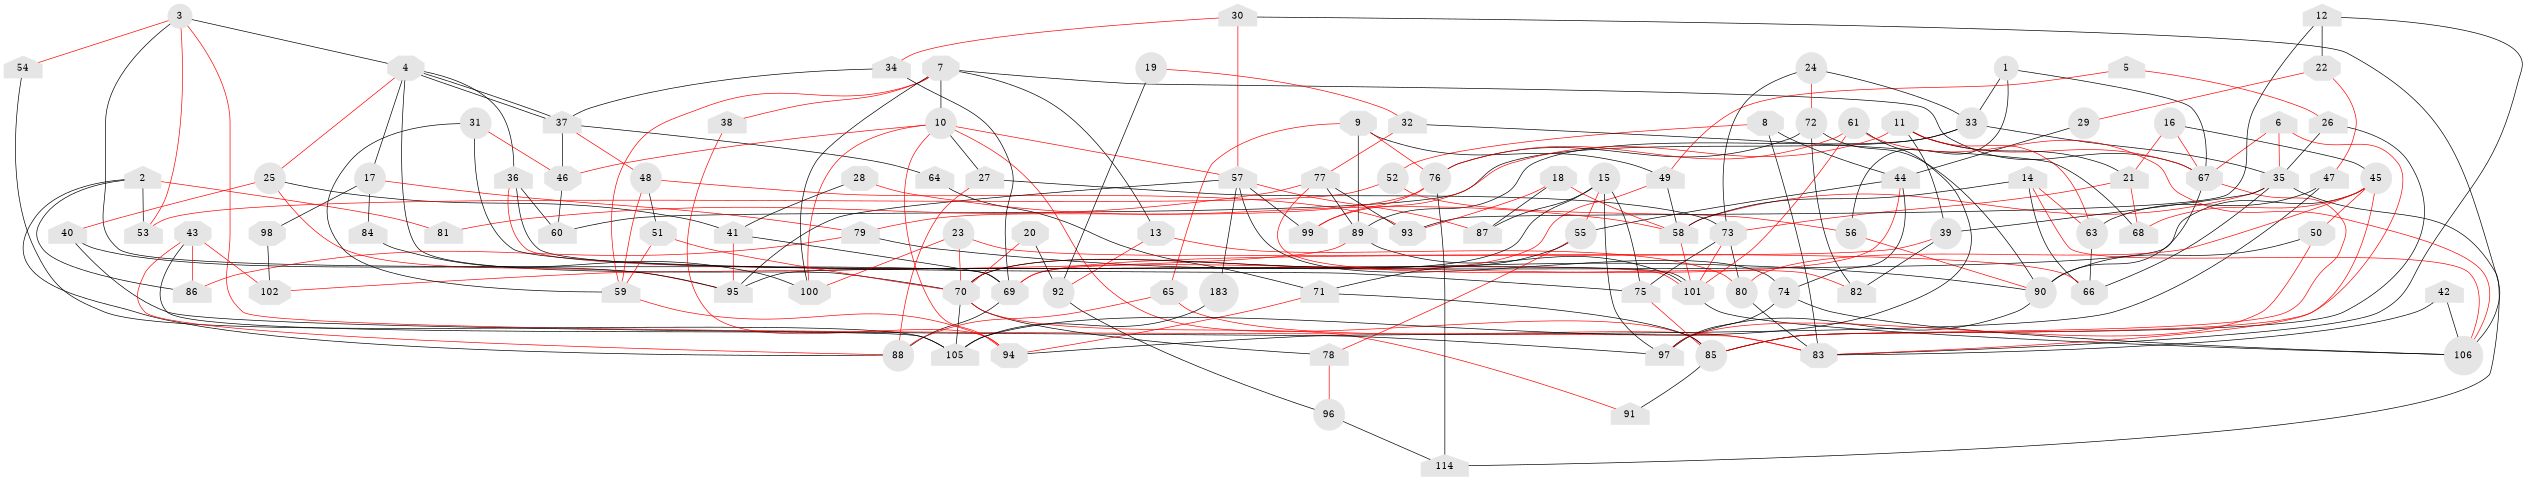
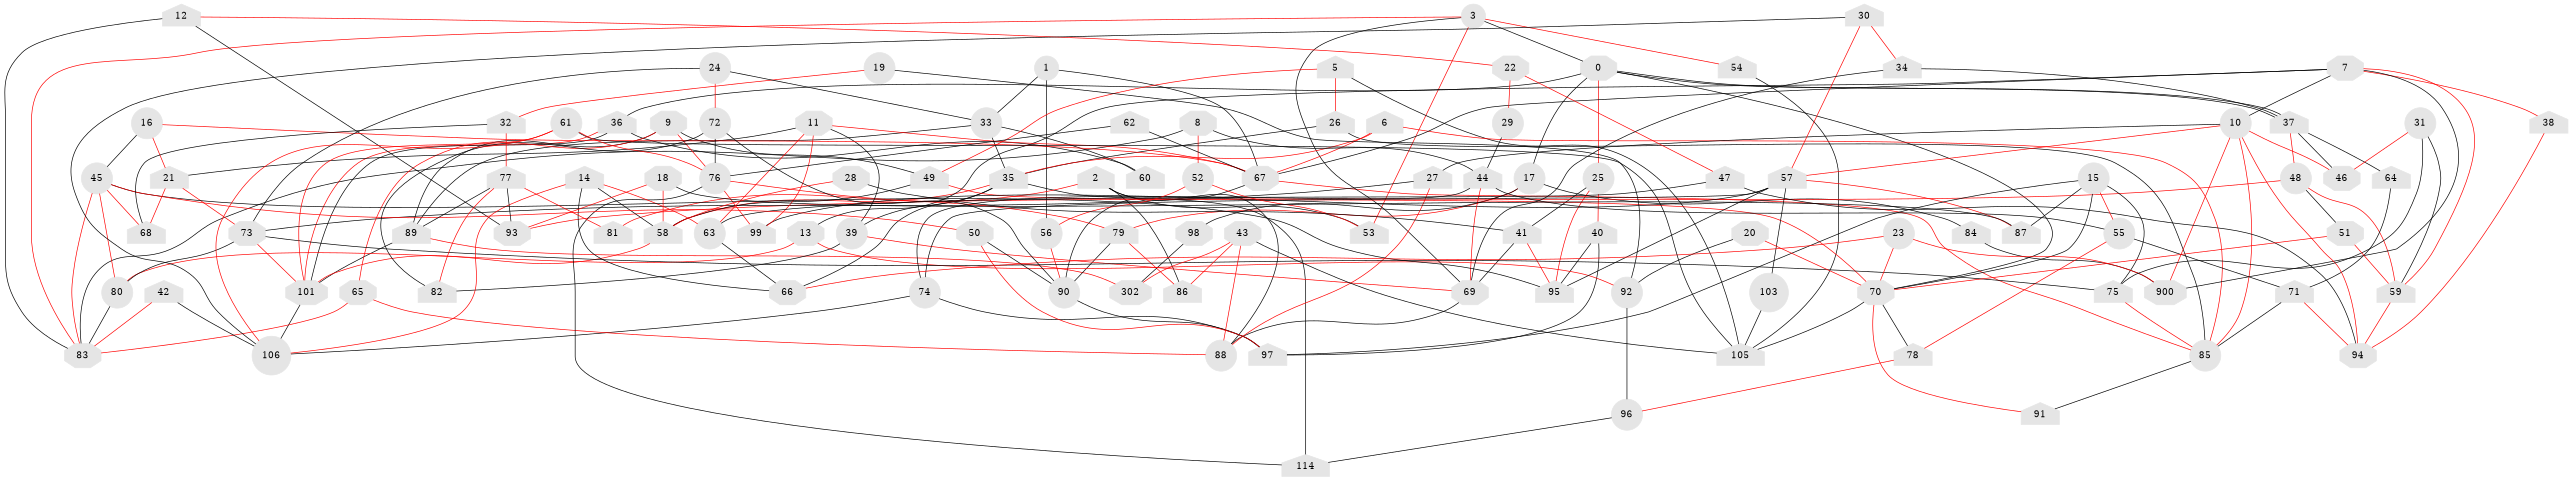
(2322, 41) -> (847, 29)
(406, 68) -> (1599, 68)
none -> (1130, 123)
none -> (1620, 155)
(560, 209) -> none
(270, 293) -> (1131, 293)
(810, 293) -> (2165, 293)
(1219, 293) -> (1769, 293)
(2108, 348) -> (123, 324)
